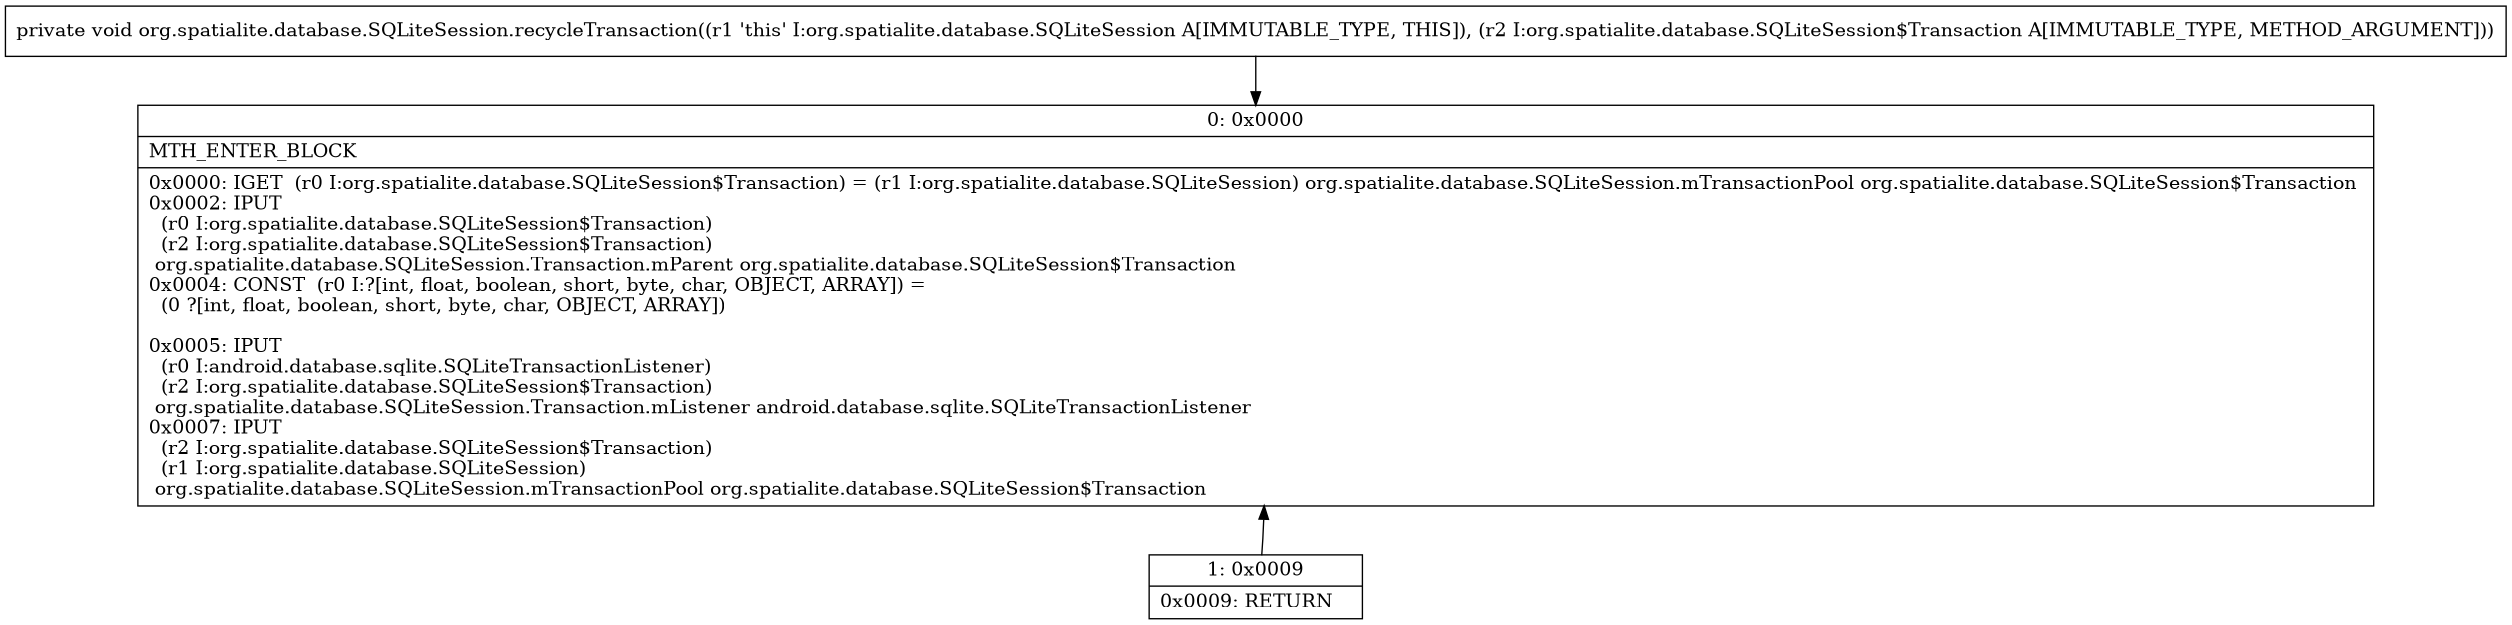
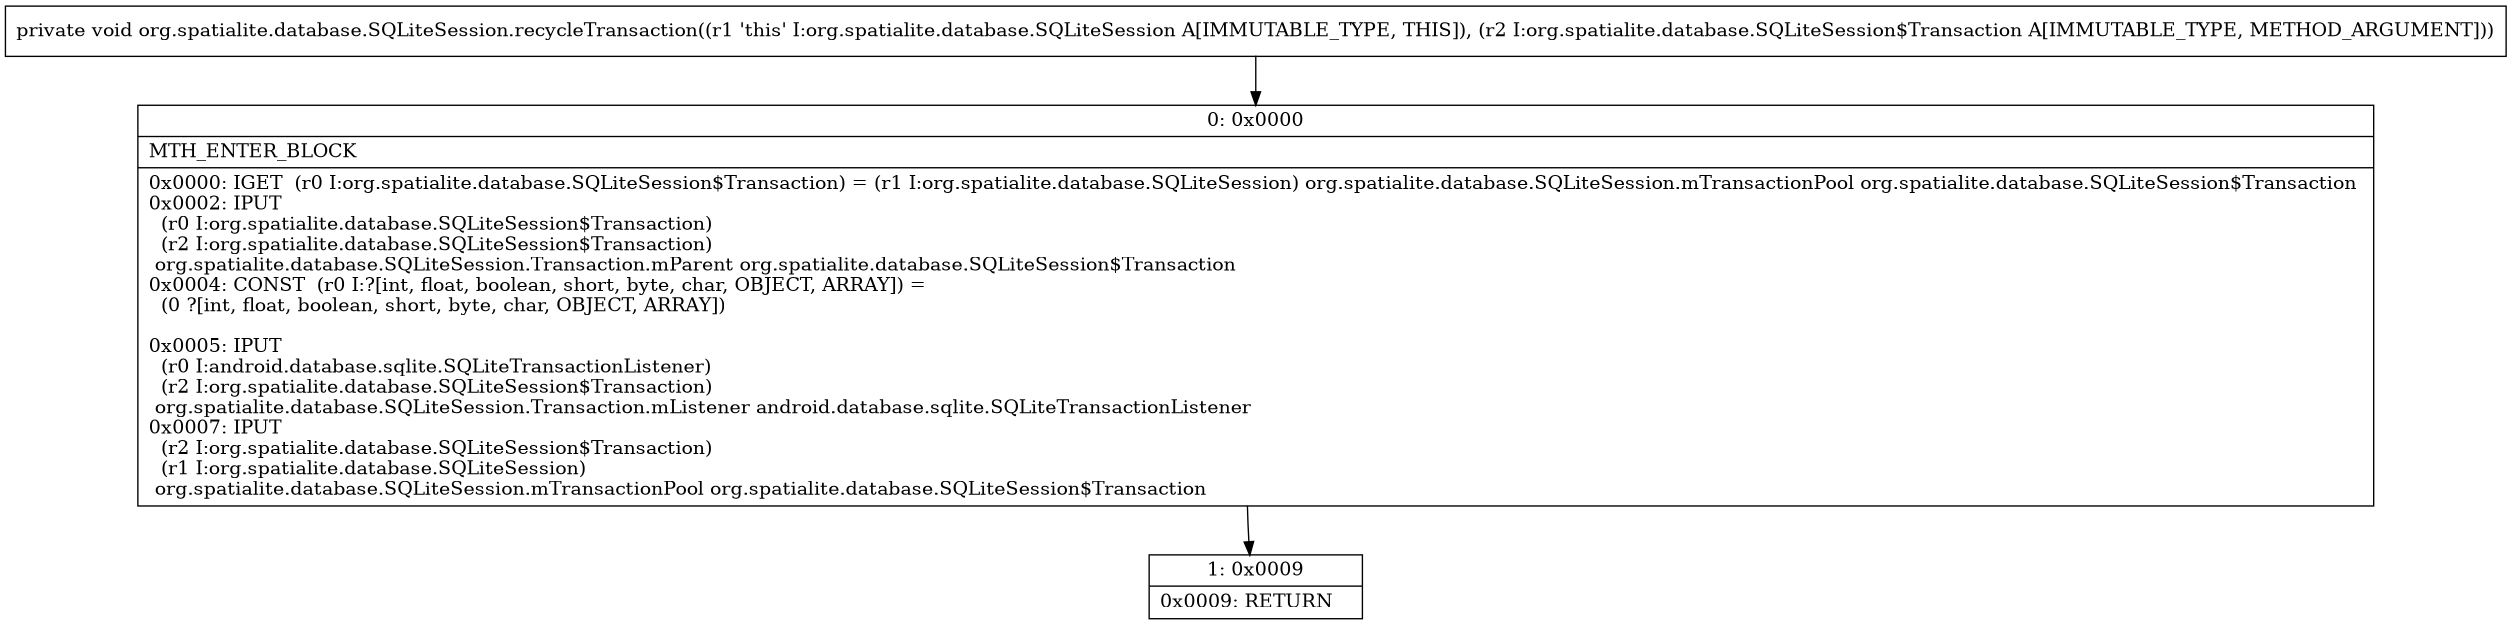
(1263, 537) -> (1248, 524)
